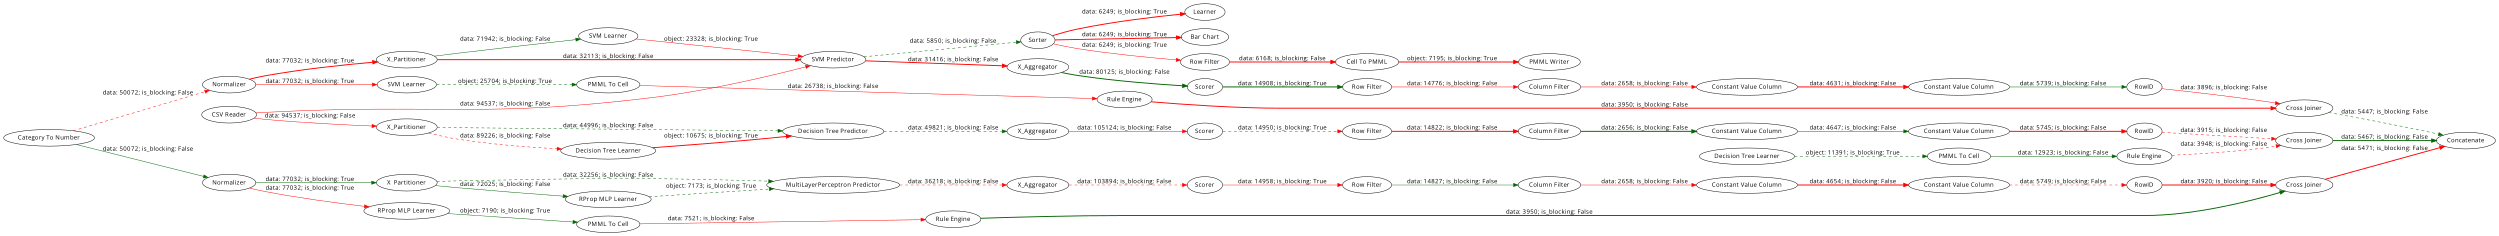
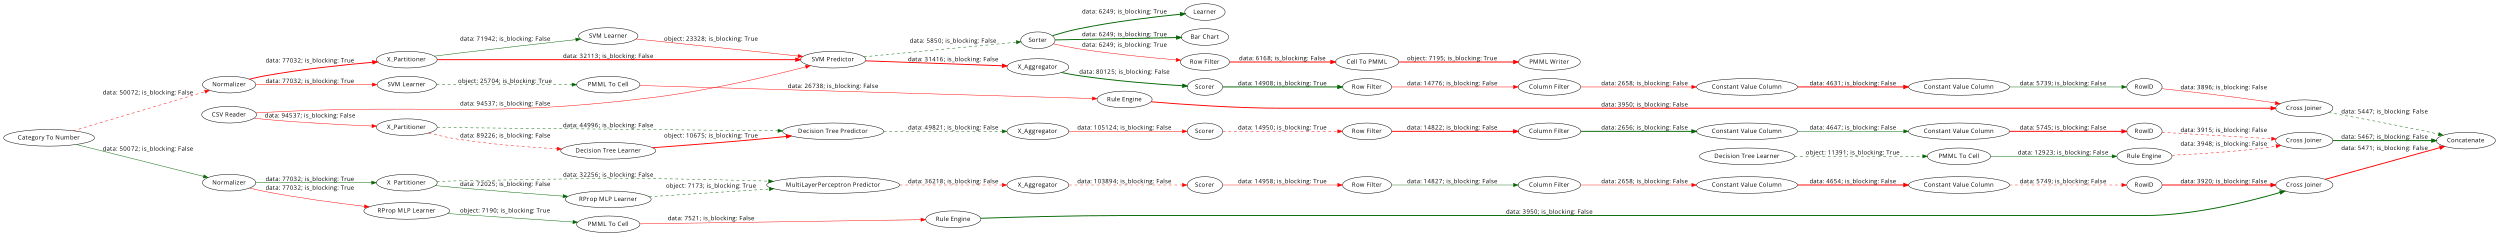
(1116, 22) -> (1116, 22)
(1116, 39) -> (1116, 39)
